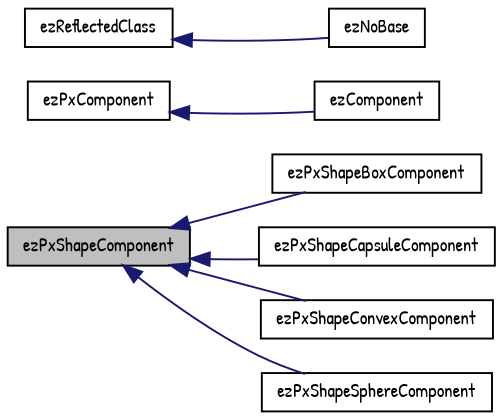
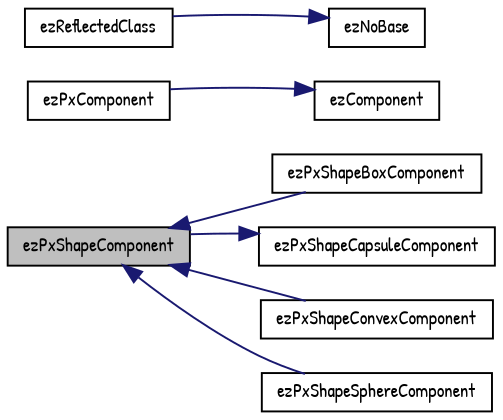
(260, 41) -> (241, 15)
(252, 114) -> (232, 88)
(234, 259) -> (215, 234)
